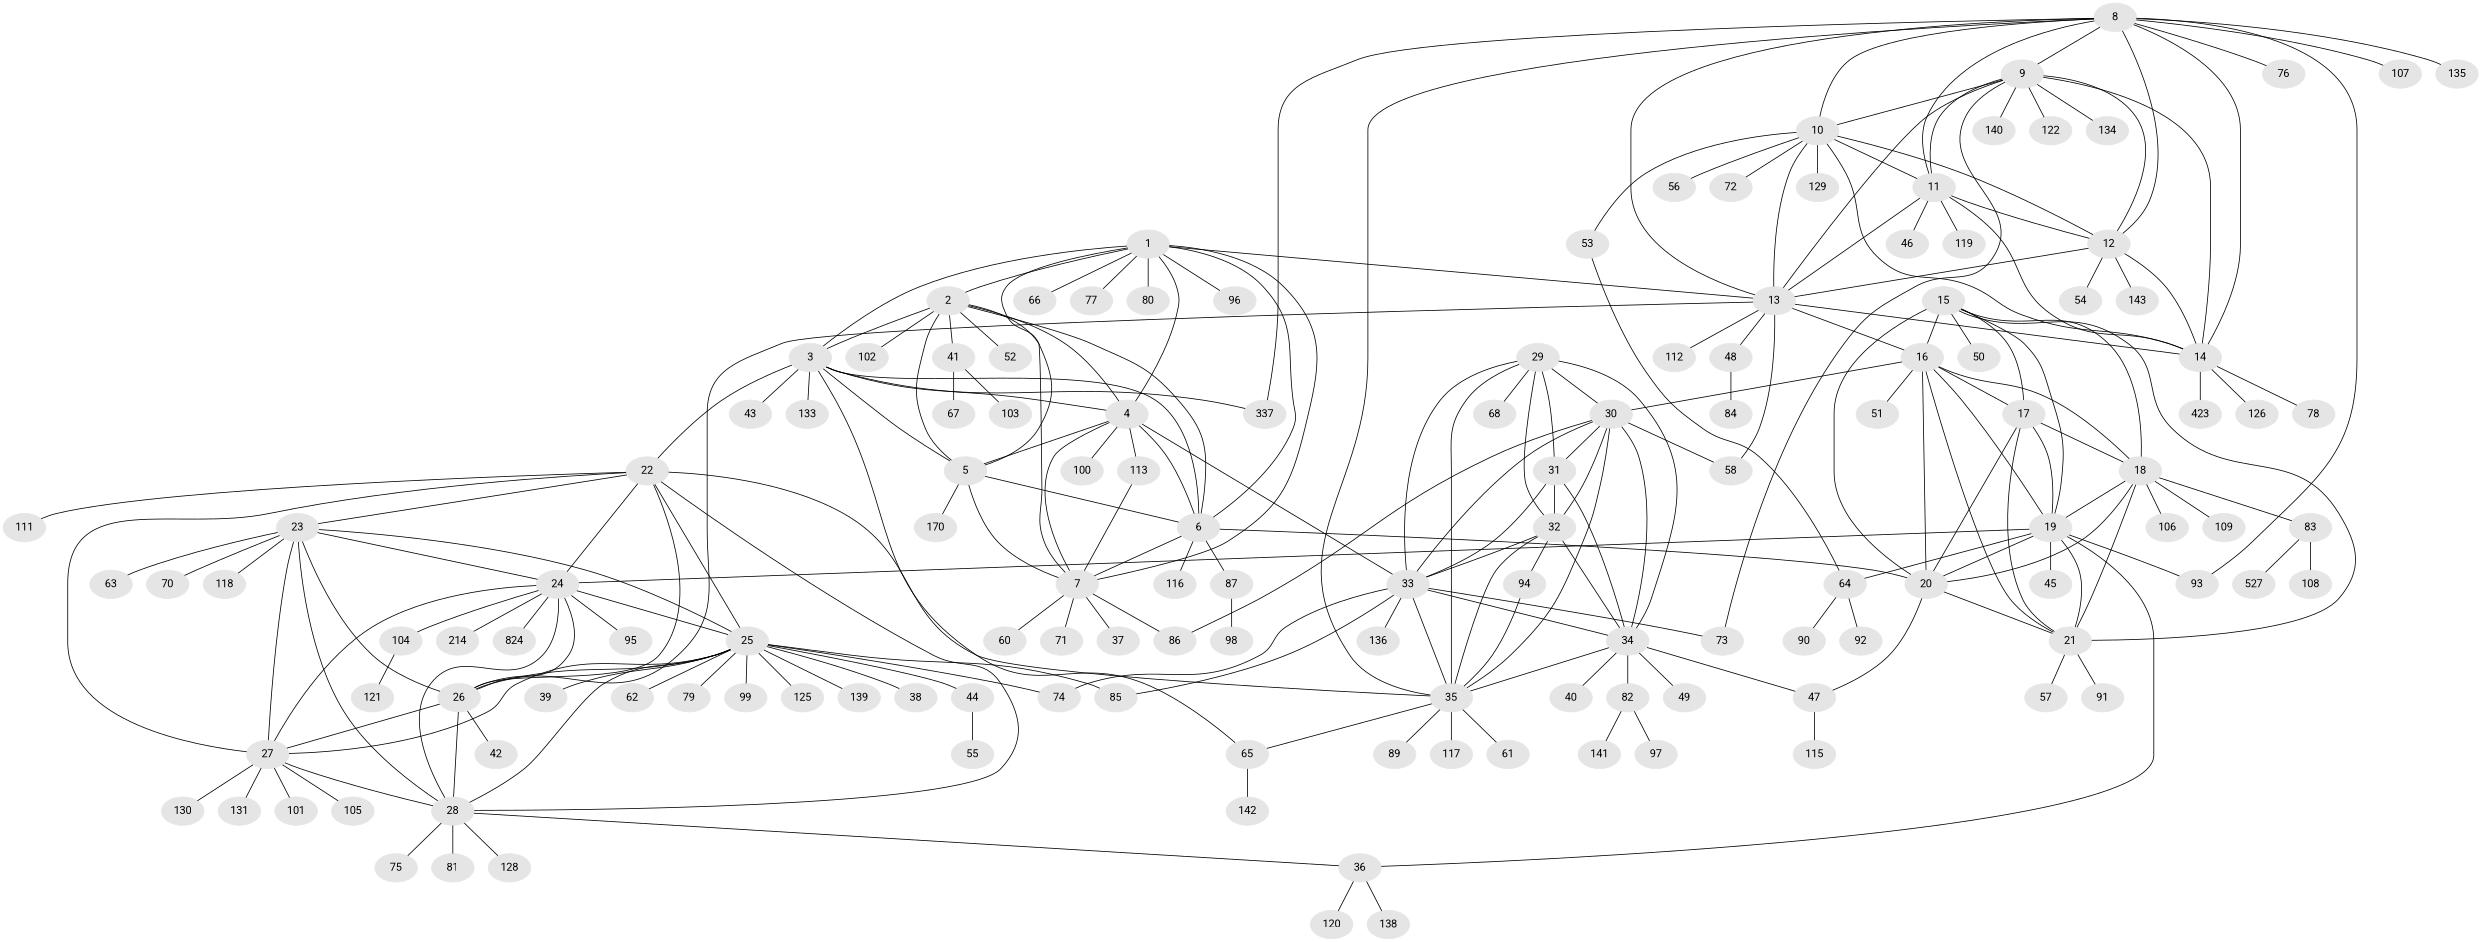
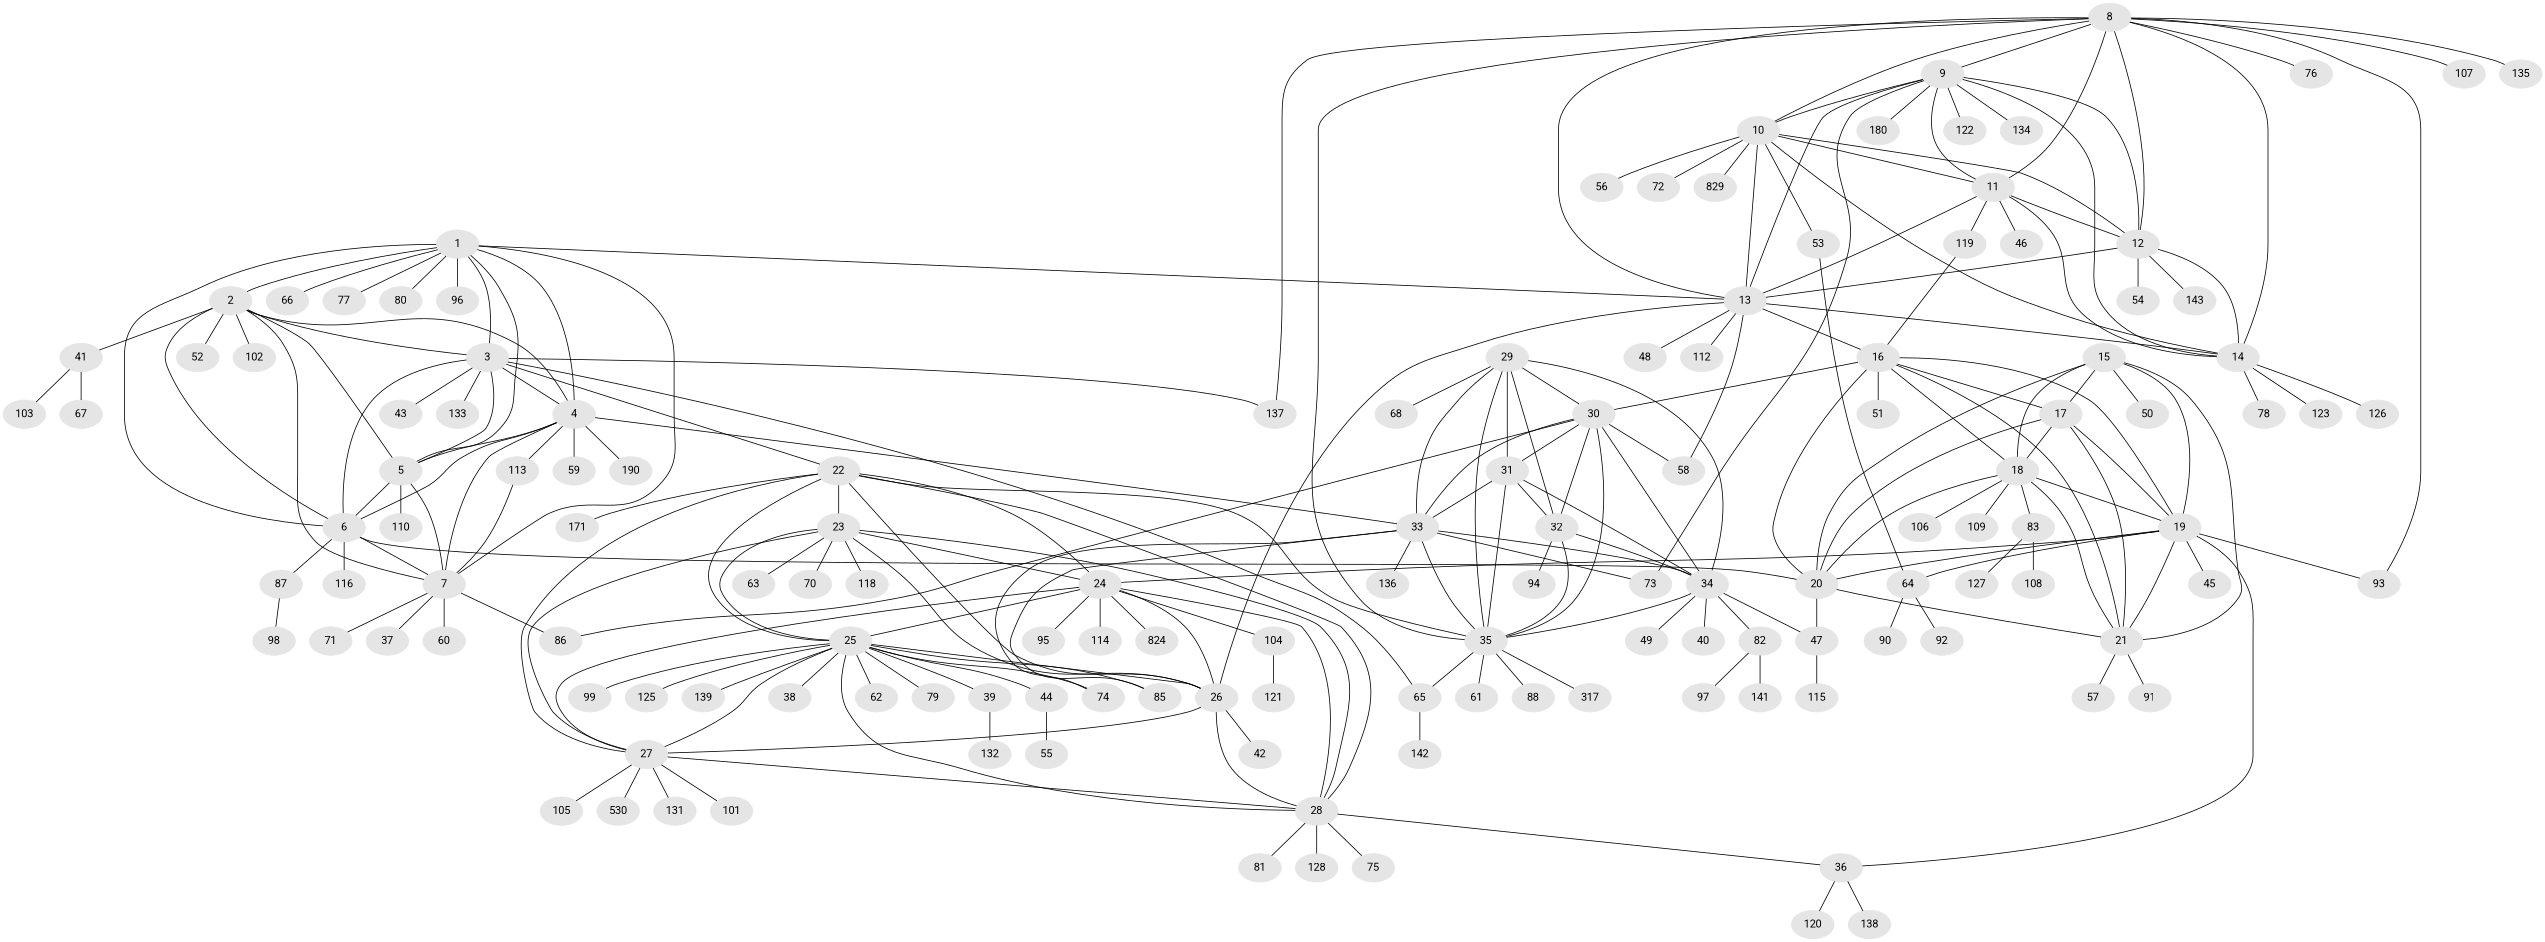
(1994, 131) -> (1878, 131)
(1818, 187) -> (1715, 187)
(1933, 329) -> (1922, 301)
(1265, 414) -> (1275, 414)
(1731, 414) -> none
(2200, 414) -> (2321, 414)
none -> (574, 471)
(1082, 471) -> (631, 471)
(24, 528) -> (577, 528)
(936, 528) -> (401, 528)
(1482, 557) -> none
(2254, 584) -> (1977, 584)
(458, 641) -> (1100, 641)
(1498, 646) -> (1497, 556)
none -> (990, 754)
(1395, 754) -> (1533, 698)
(1451, 754) -> (1590, 698)
(183, 811) -> (618, 811)
